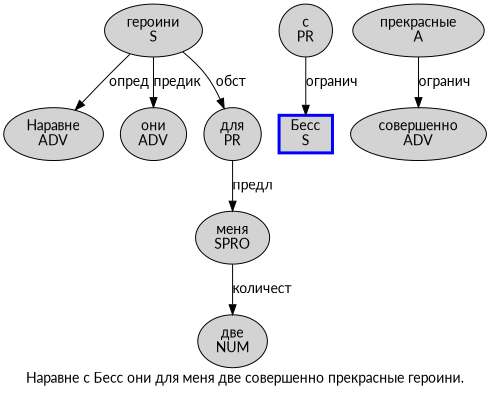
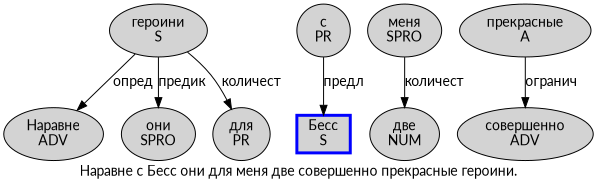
(231, 82) -> (251, 82)
(332, 82) -> (344, 82)
(153, 134) -> (158, 134)
(233, 181) -> none
